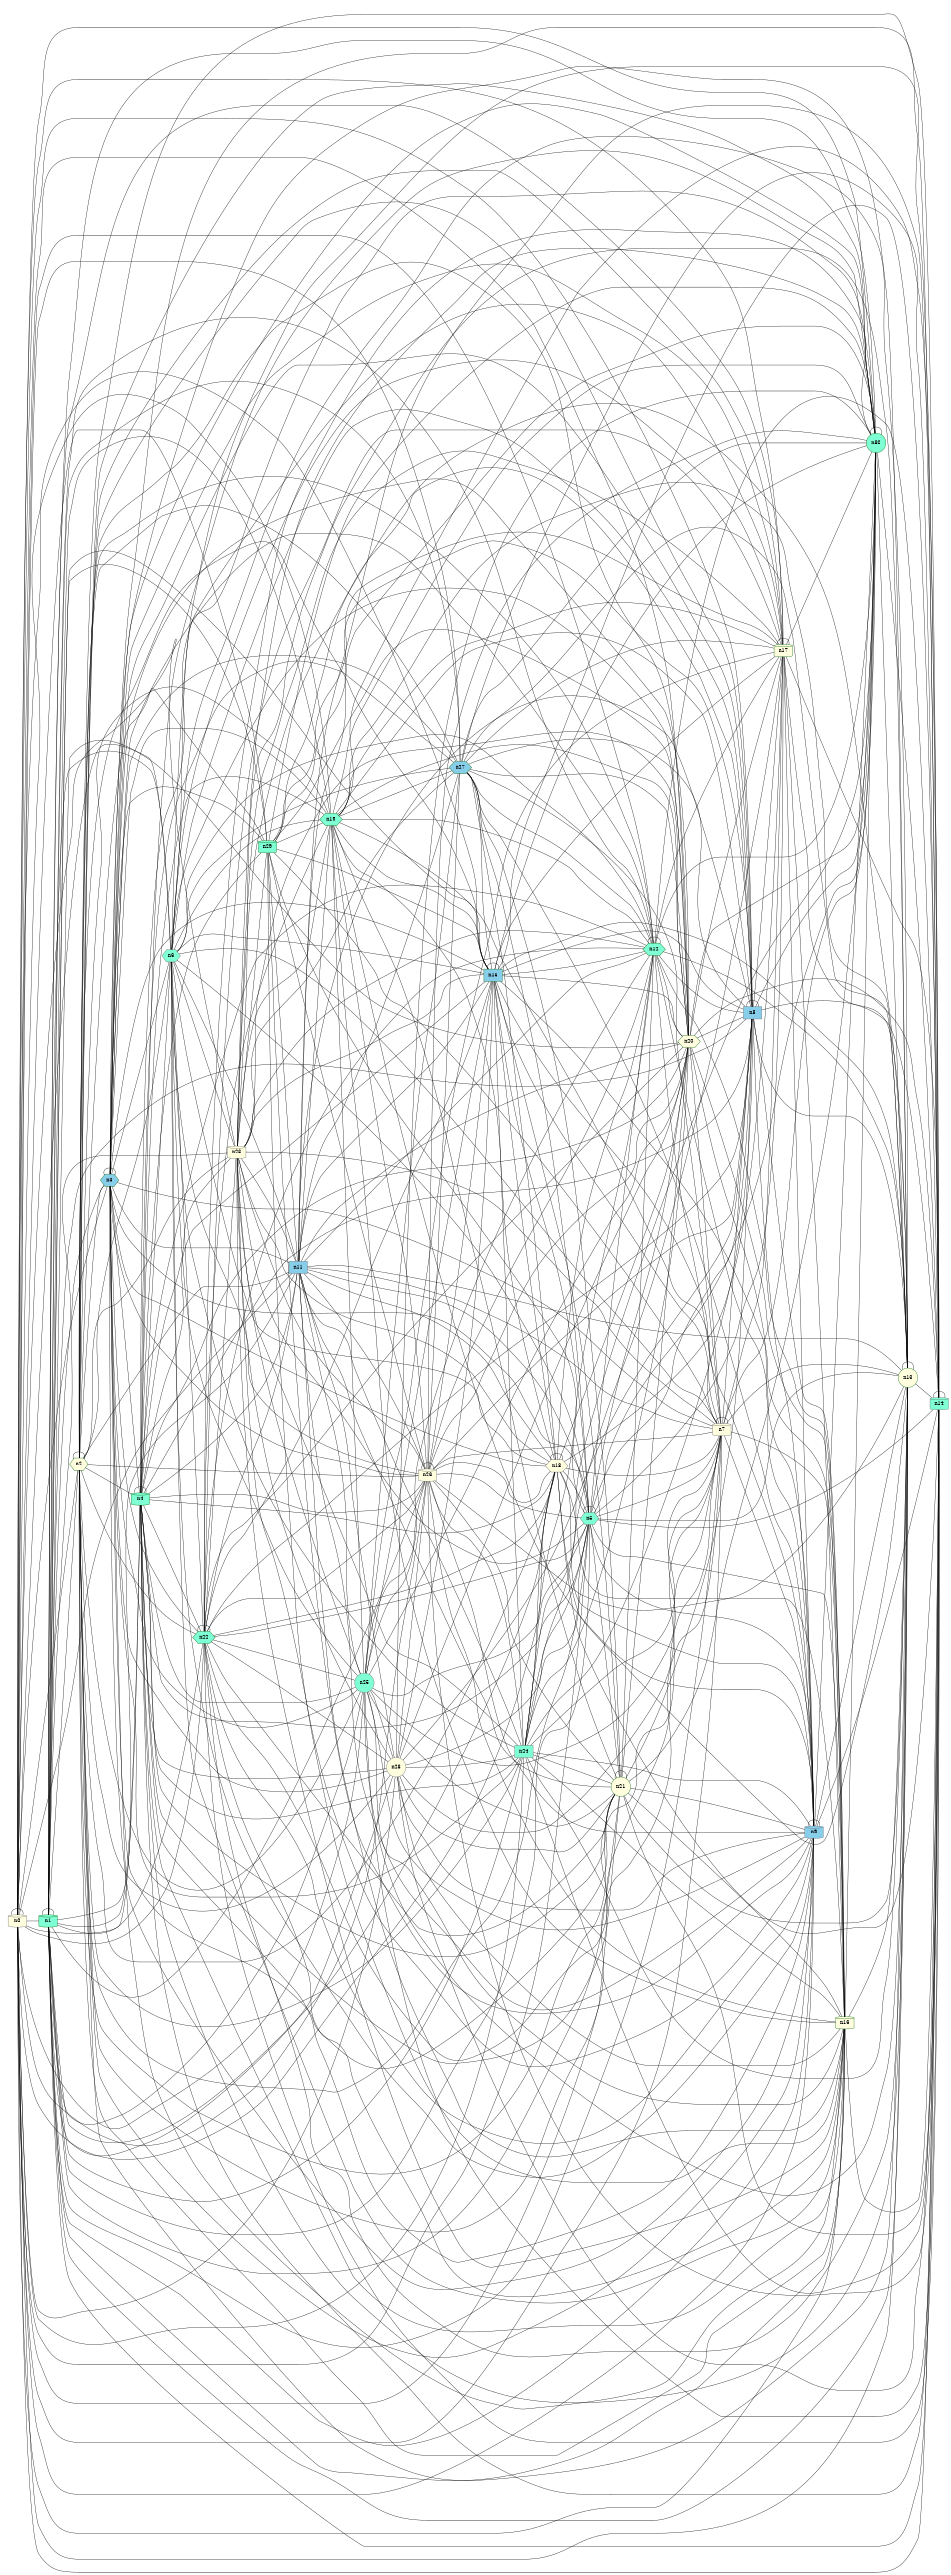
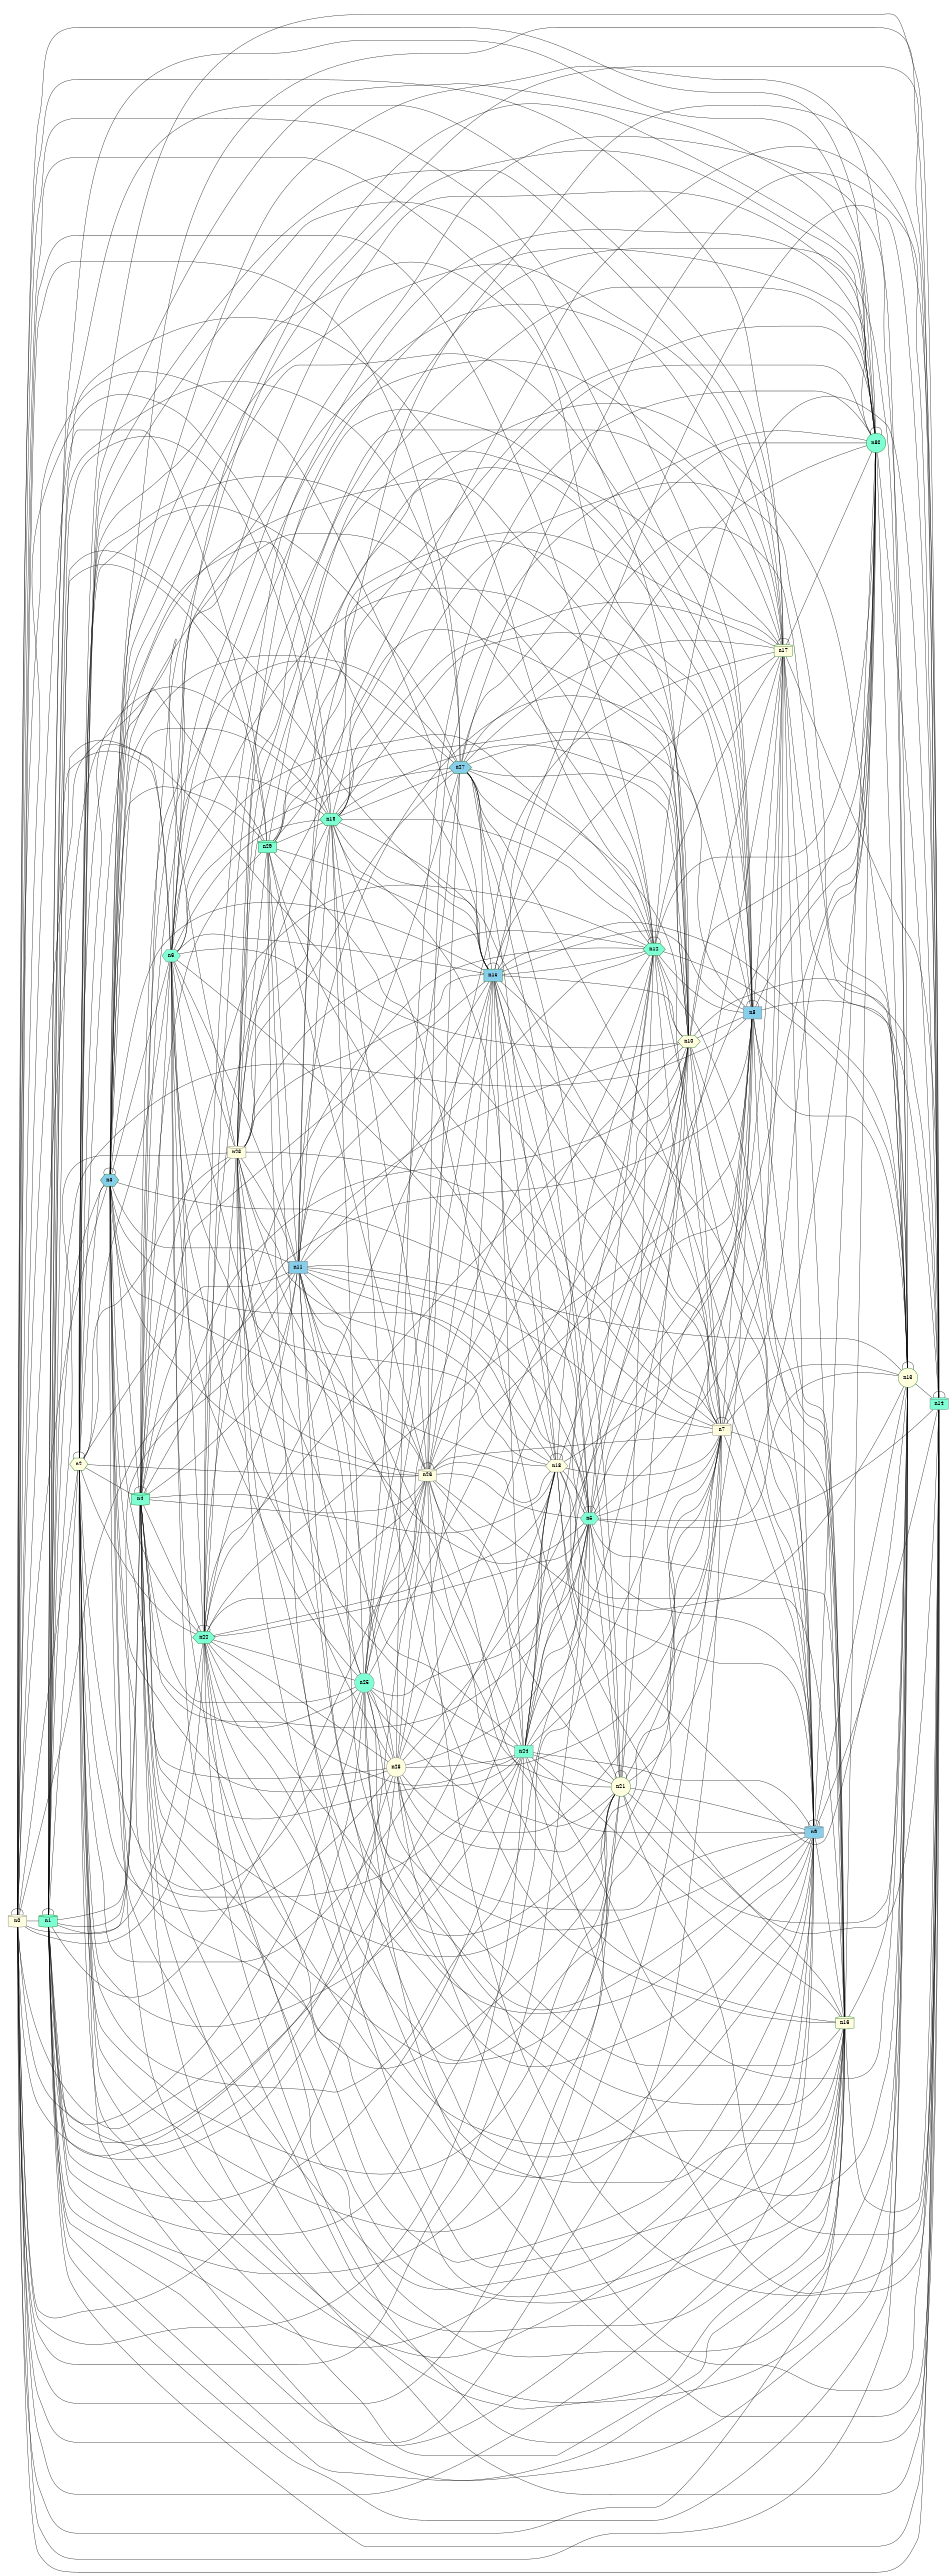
(689, 1042) -> (689, 1042)
(490, 1432) -> (829, 1927)
none -> (335, 1759)
